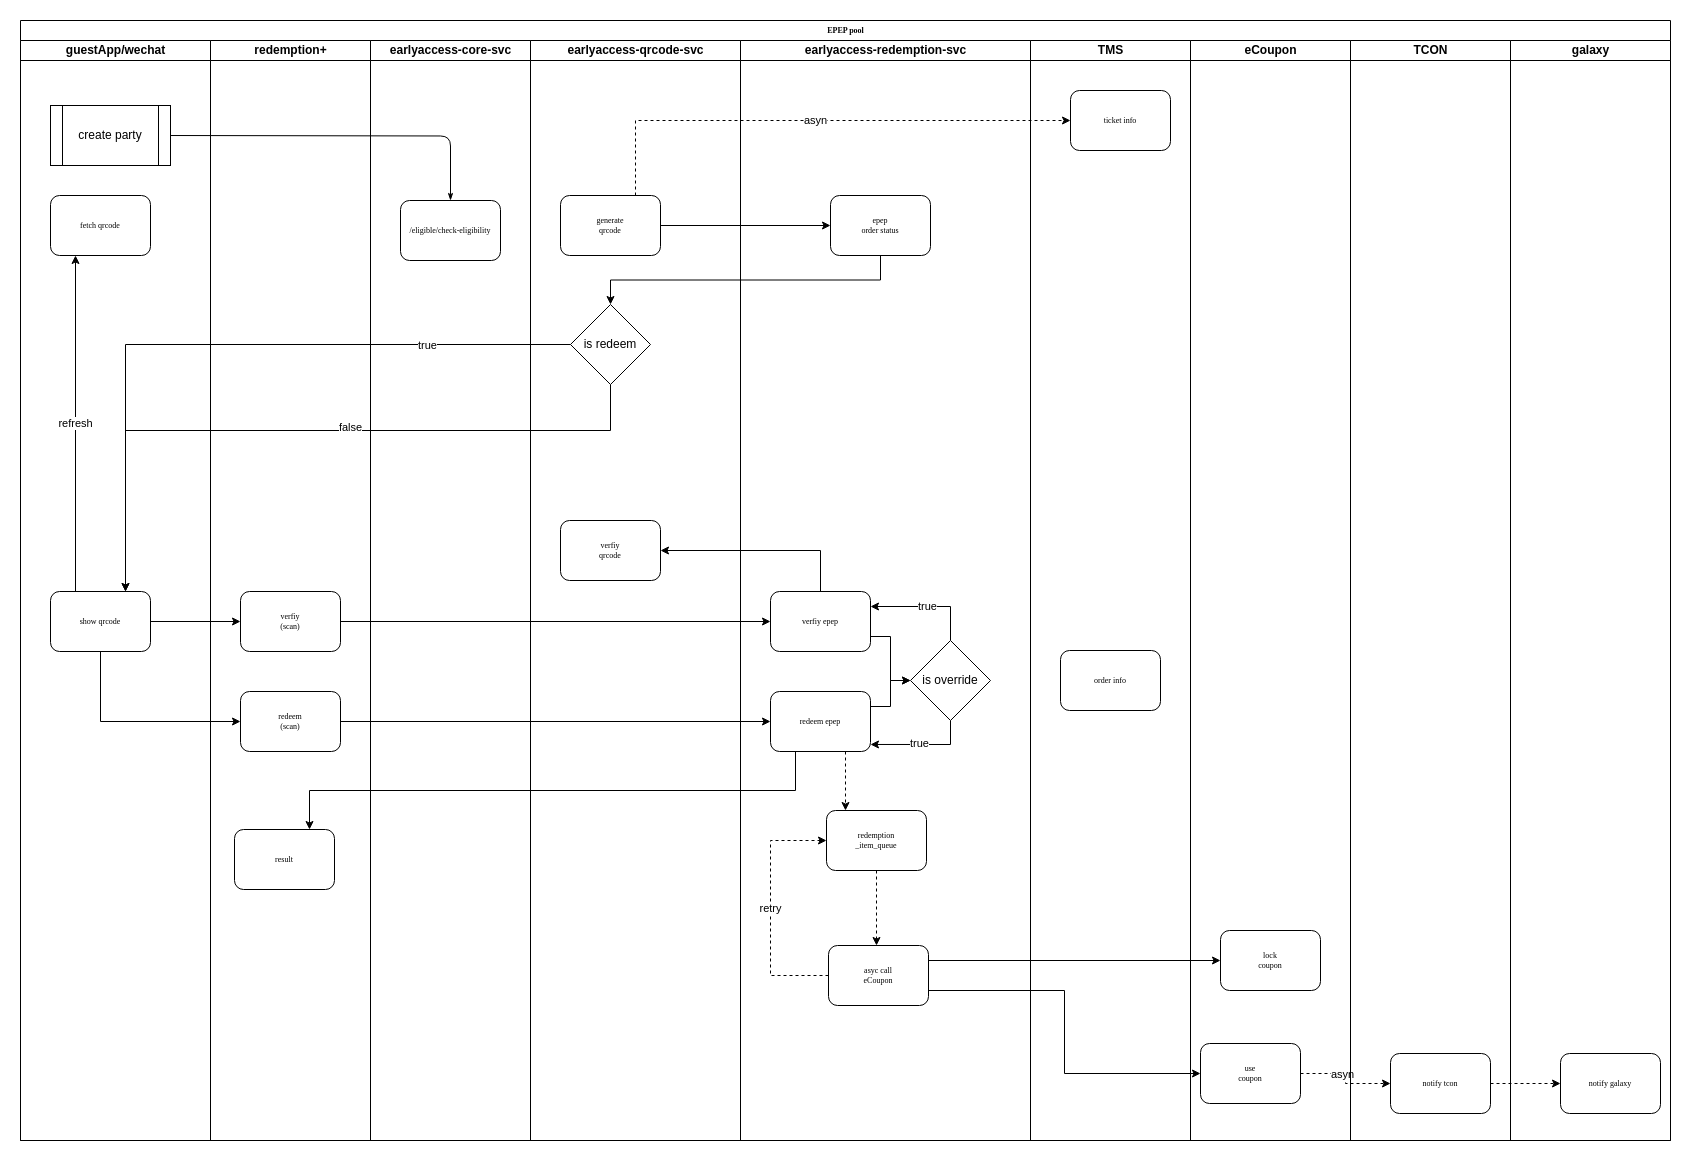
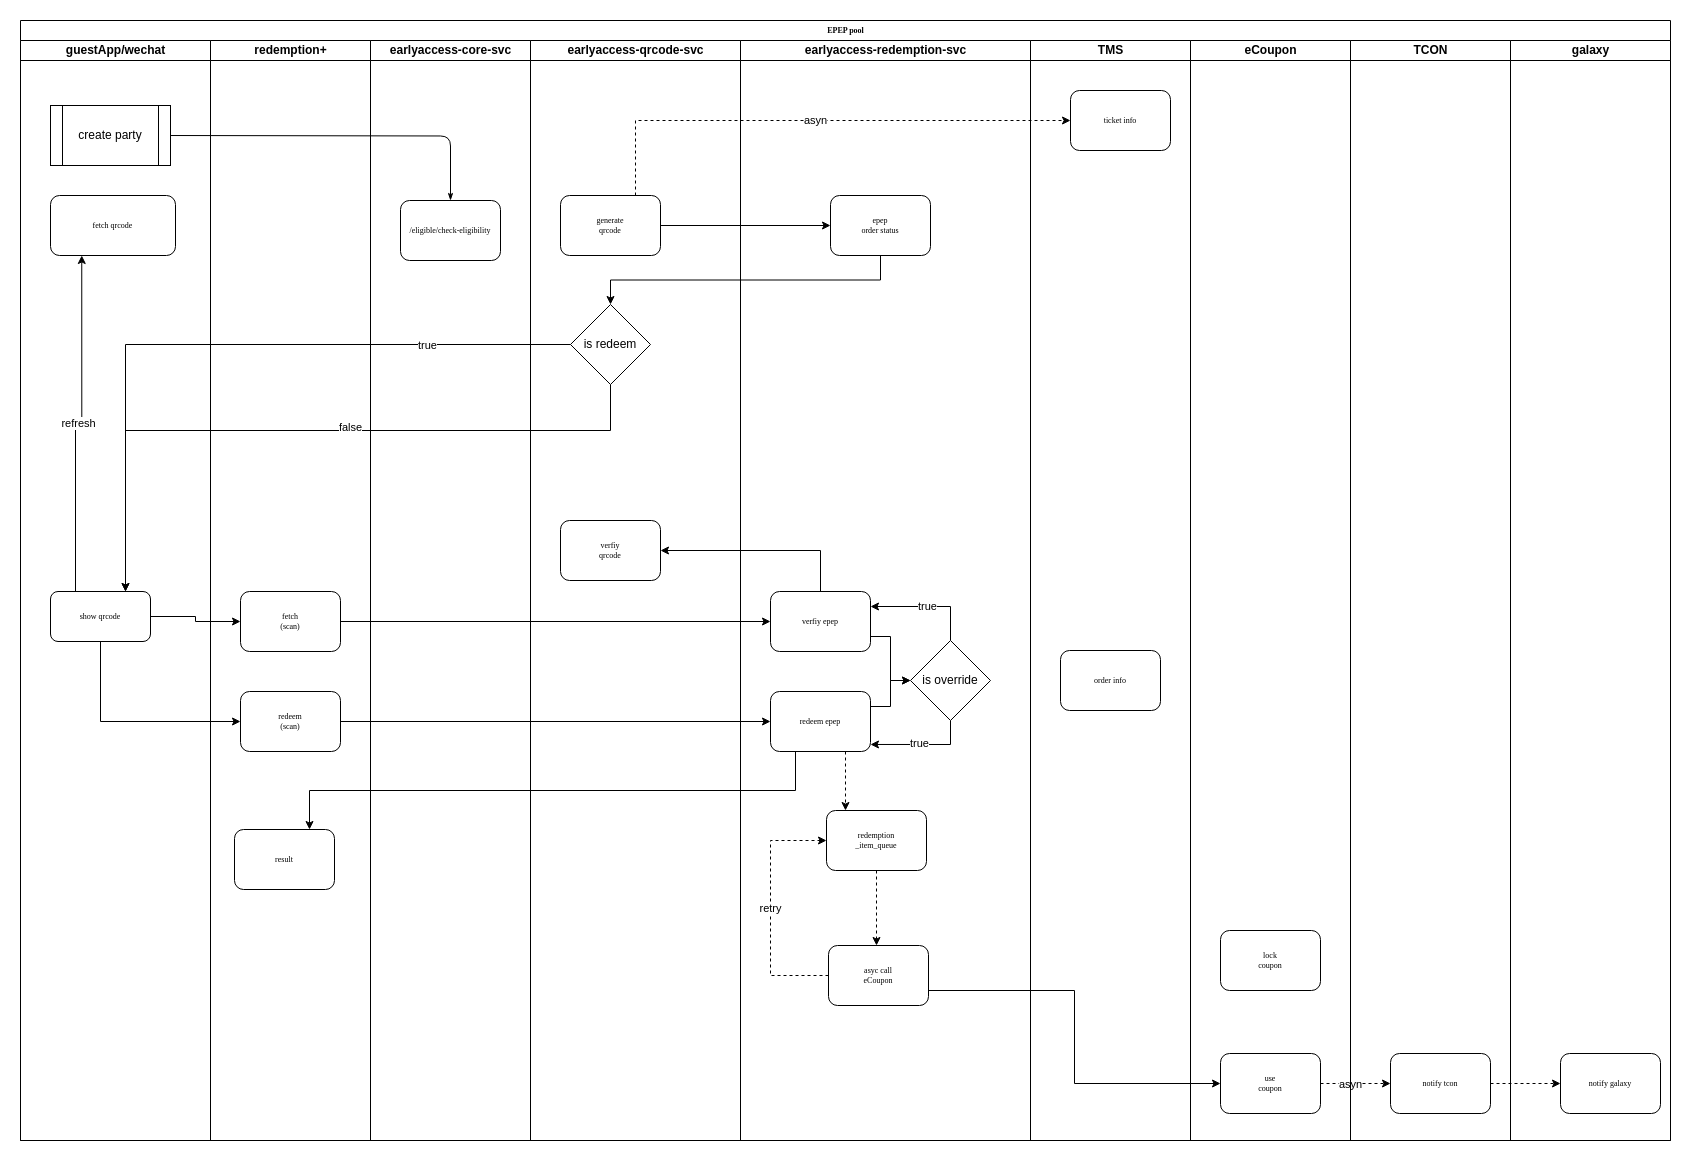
(101, 226) -> (113, 226)
(101, 622) -> (101, 617)
(291, 622) -> (291, 622)
(1071, 961) -> none
(1251, 1074) -> (1271, 1084)
